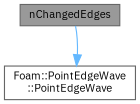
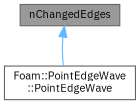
(77, 40) -> (62, 51)
